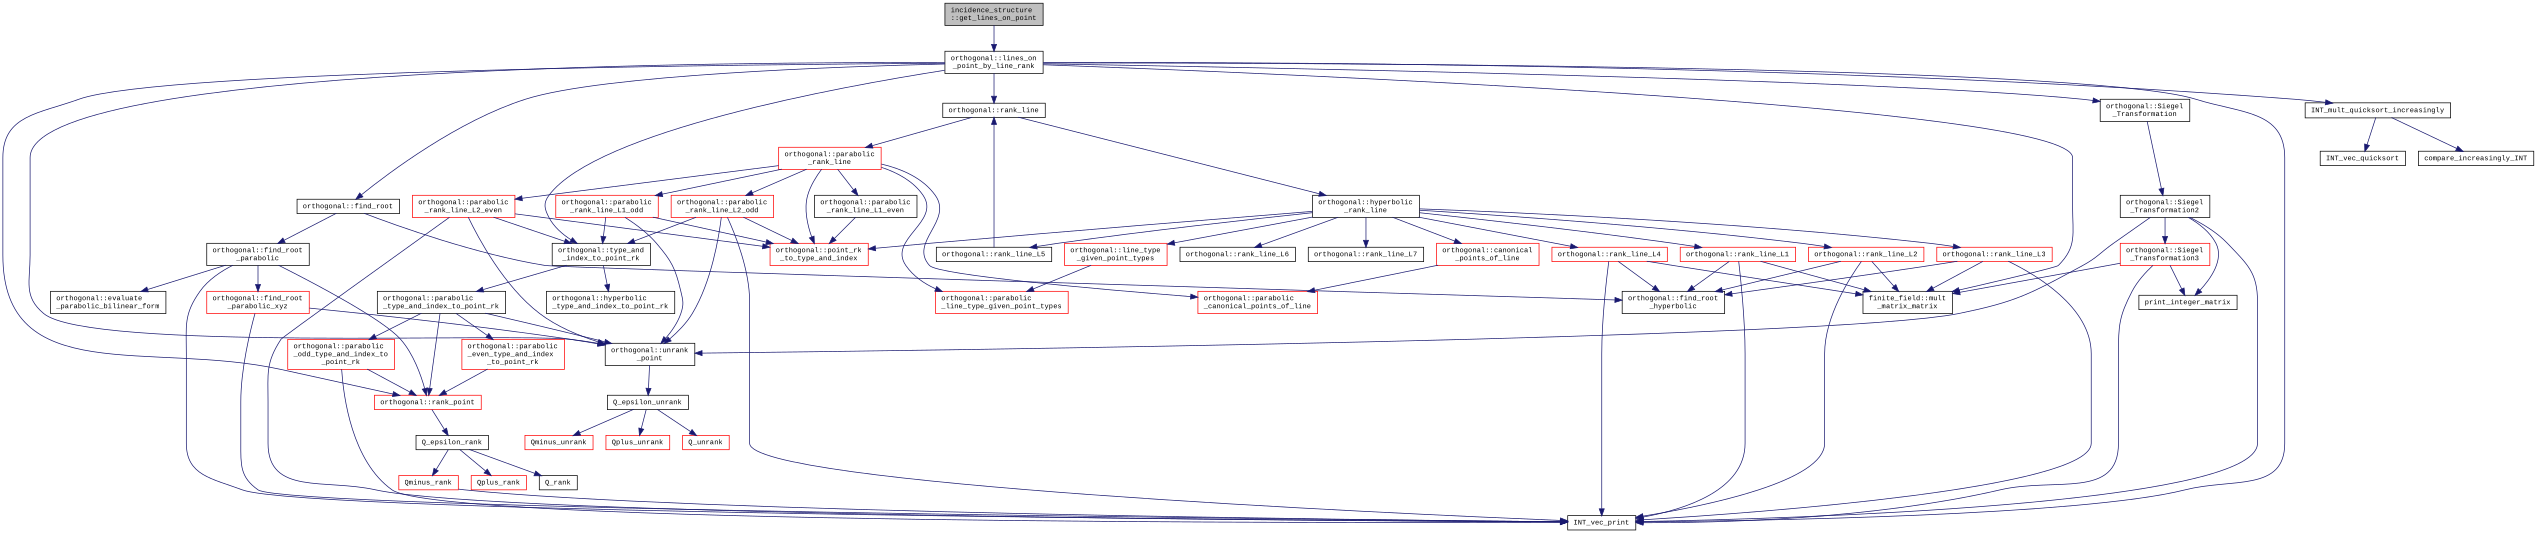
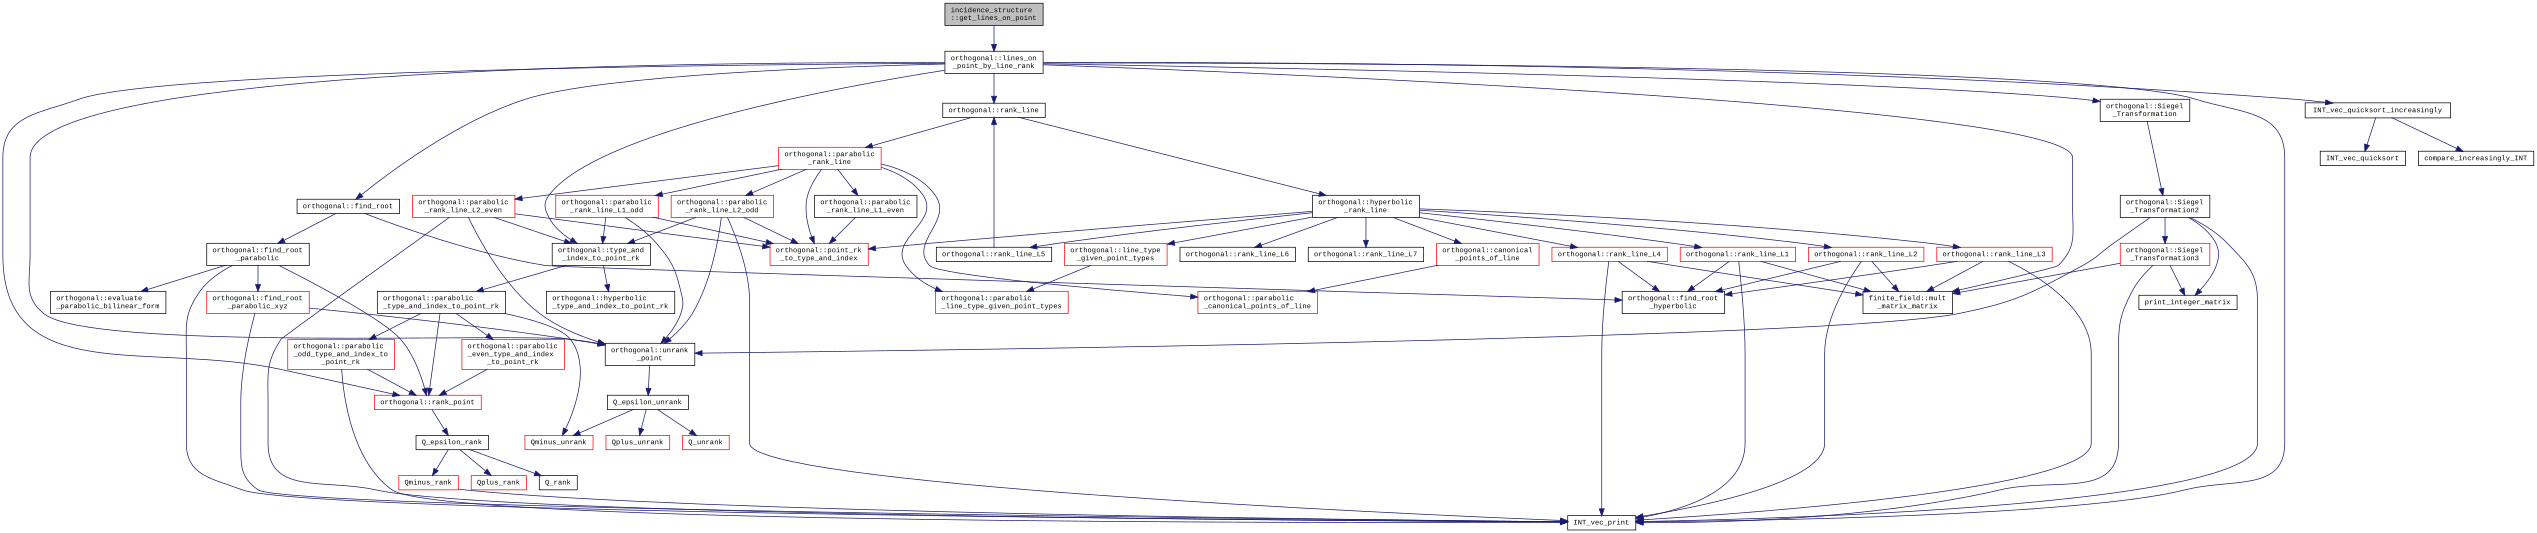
(2378, 110) -> (2378, 110)
(545, 327) -> (576, 349)
